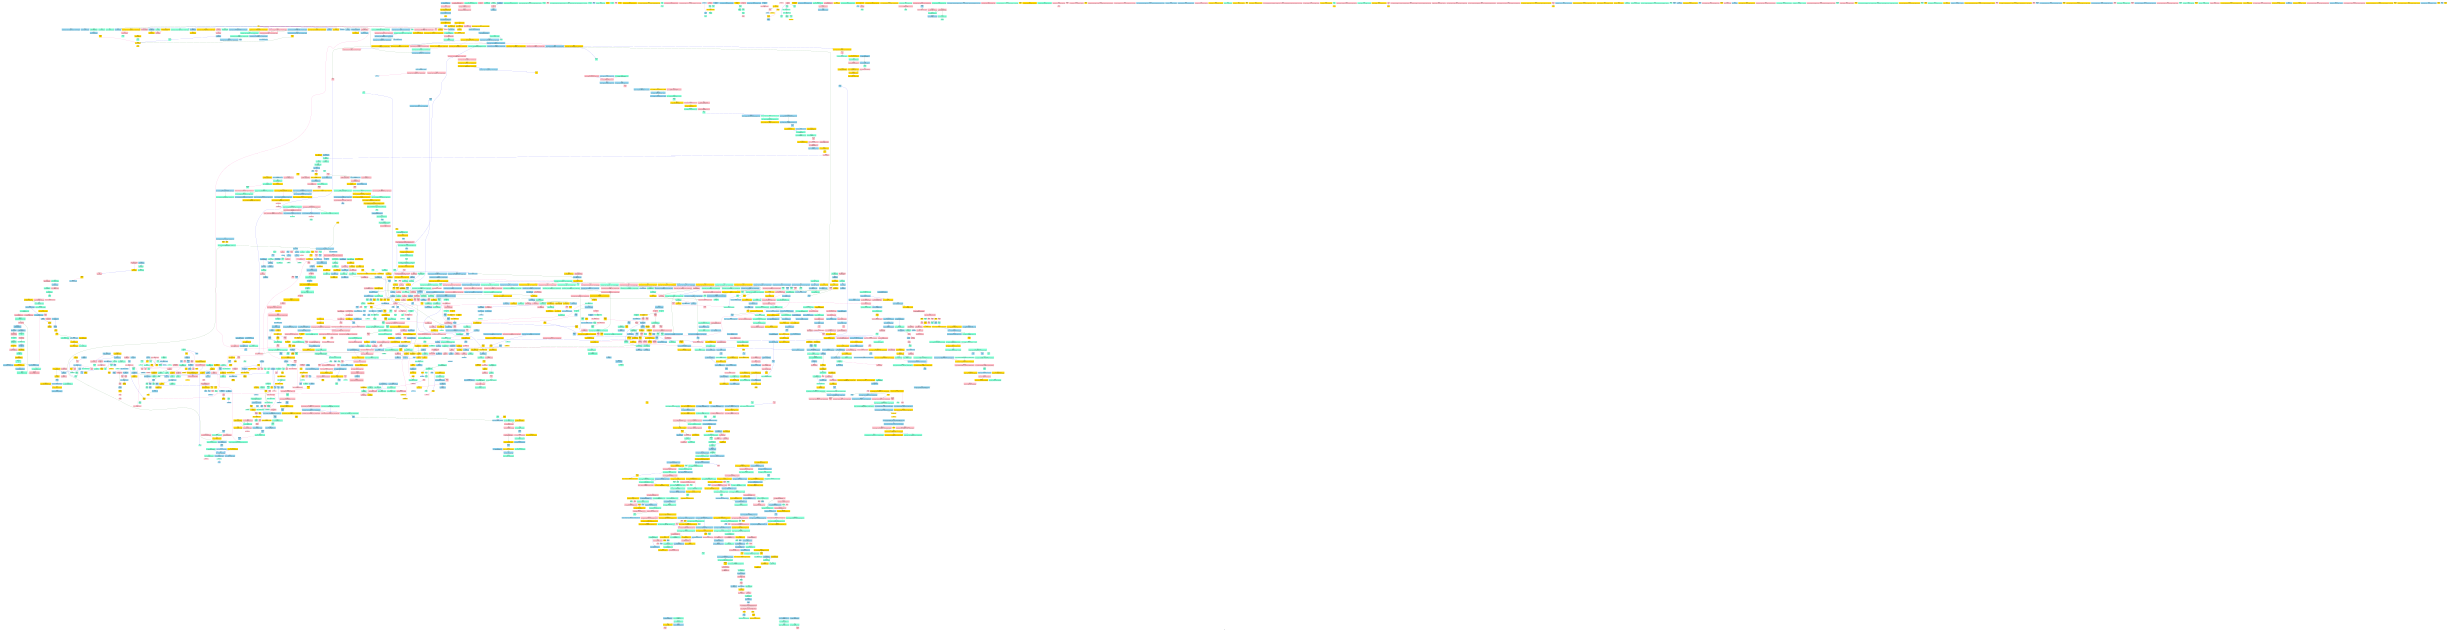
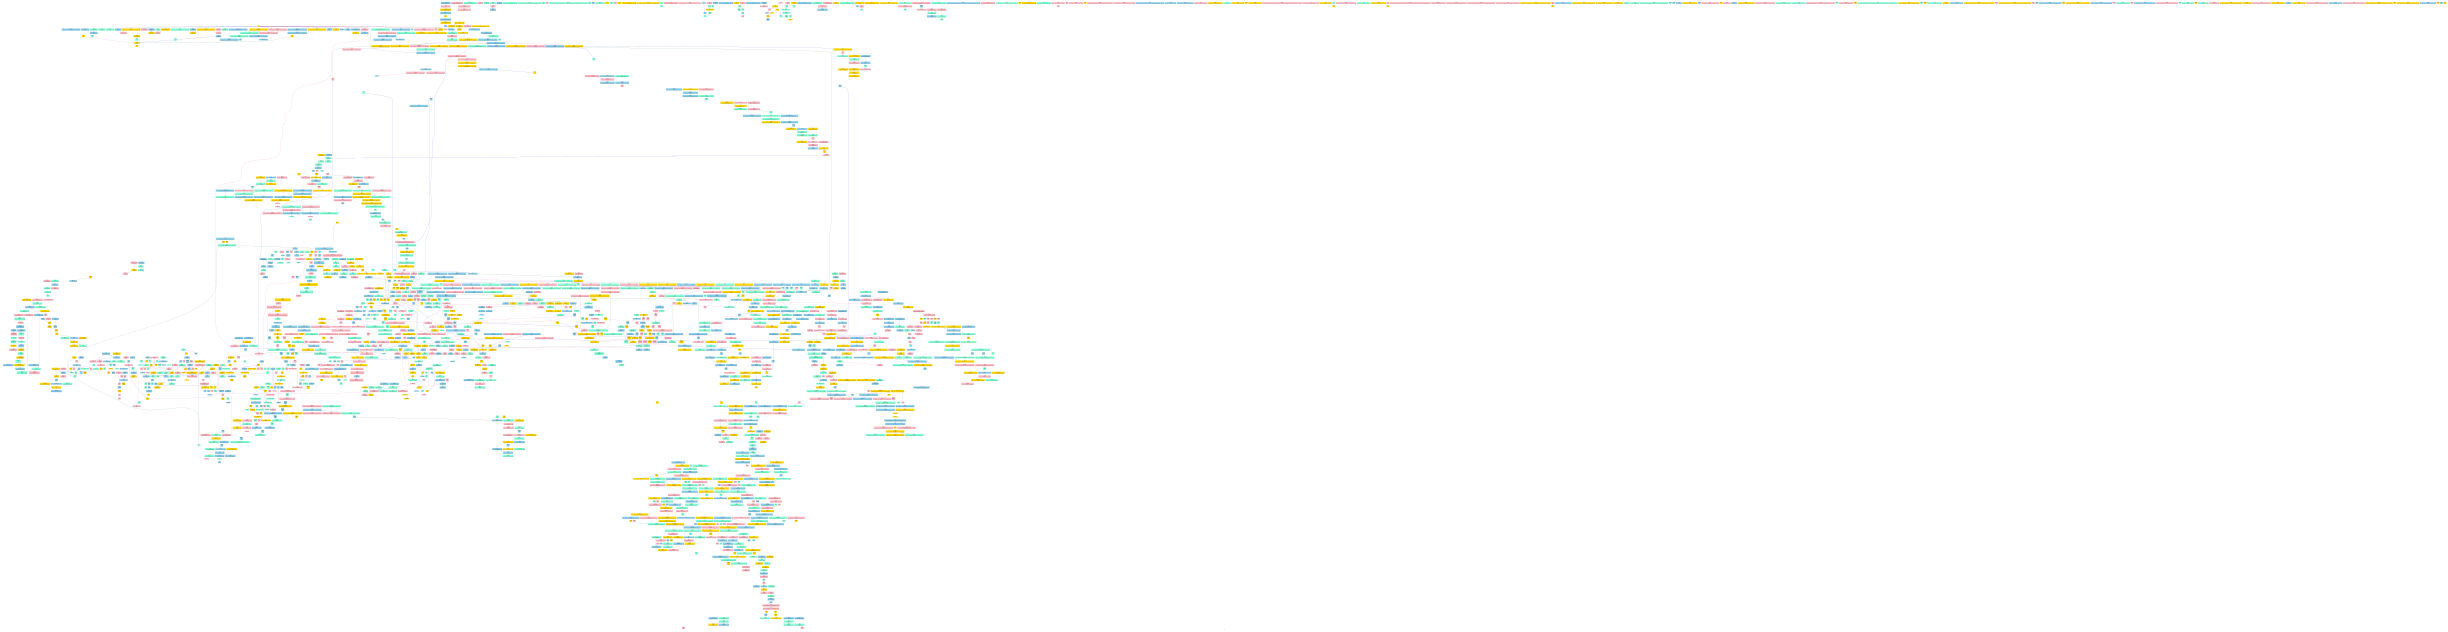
(718, 544) -> none
